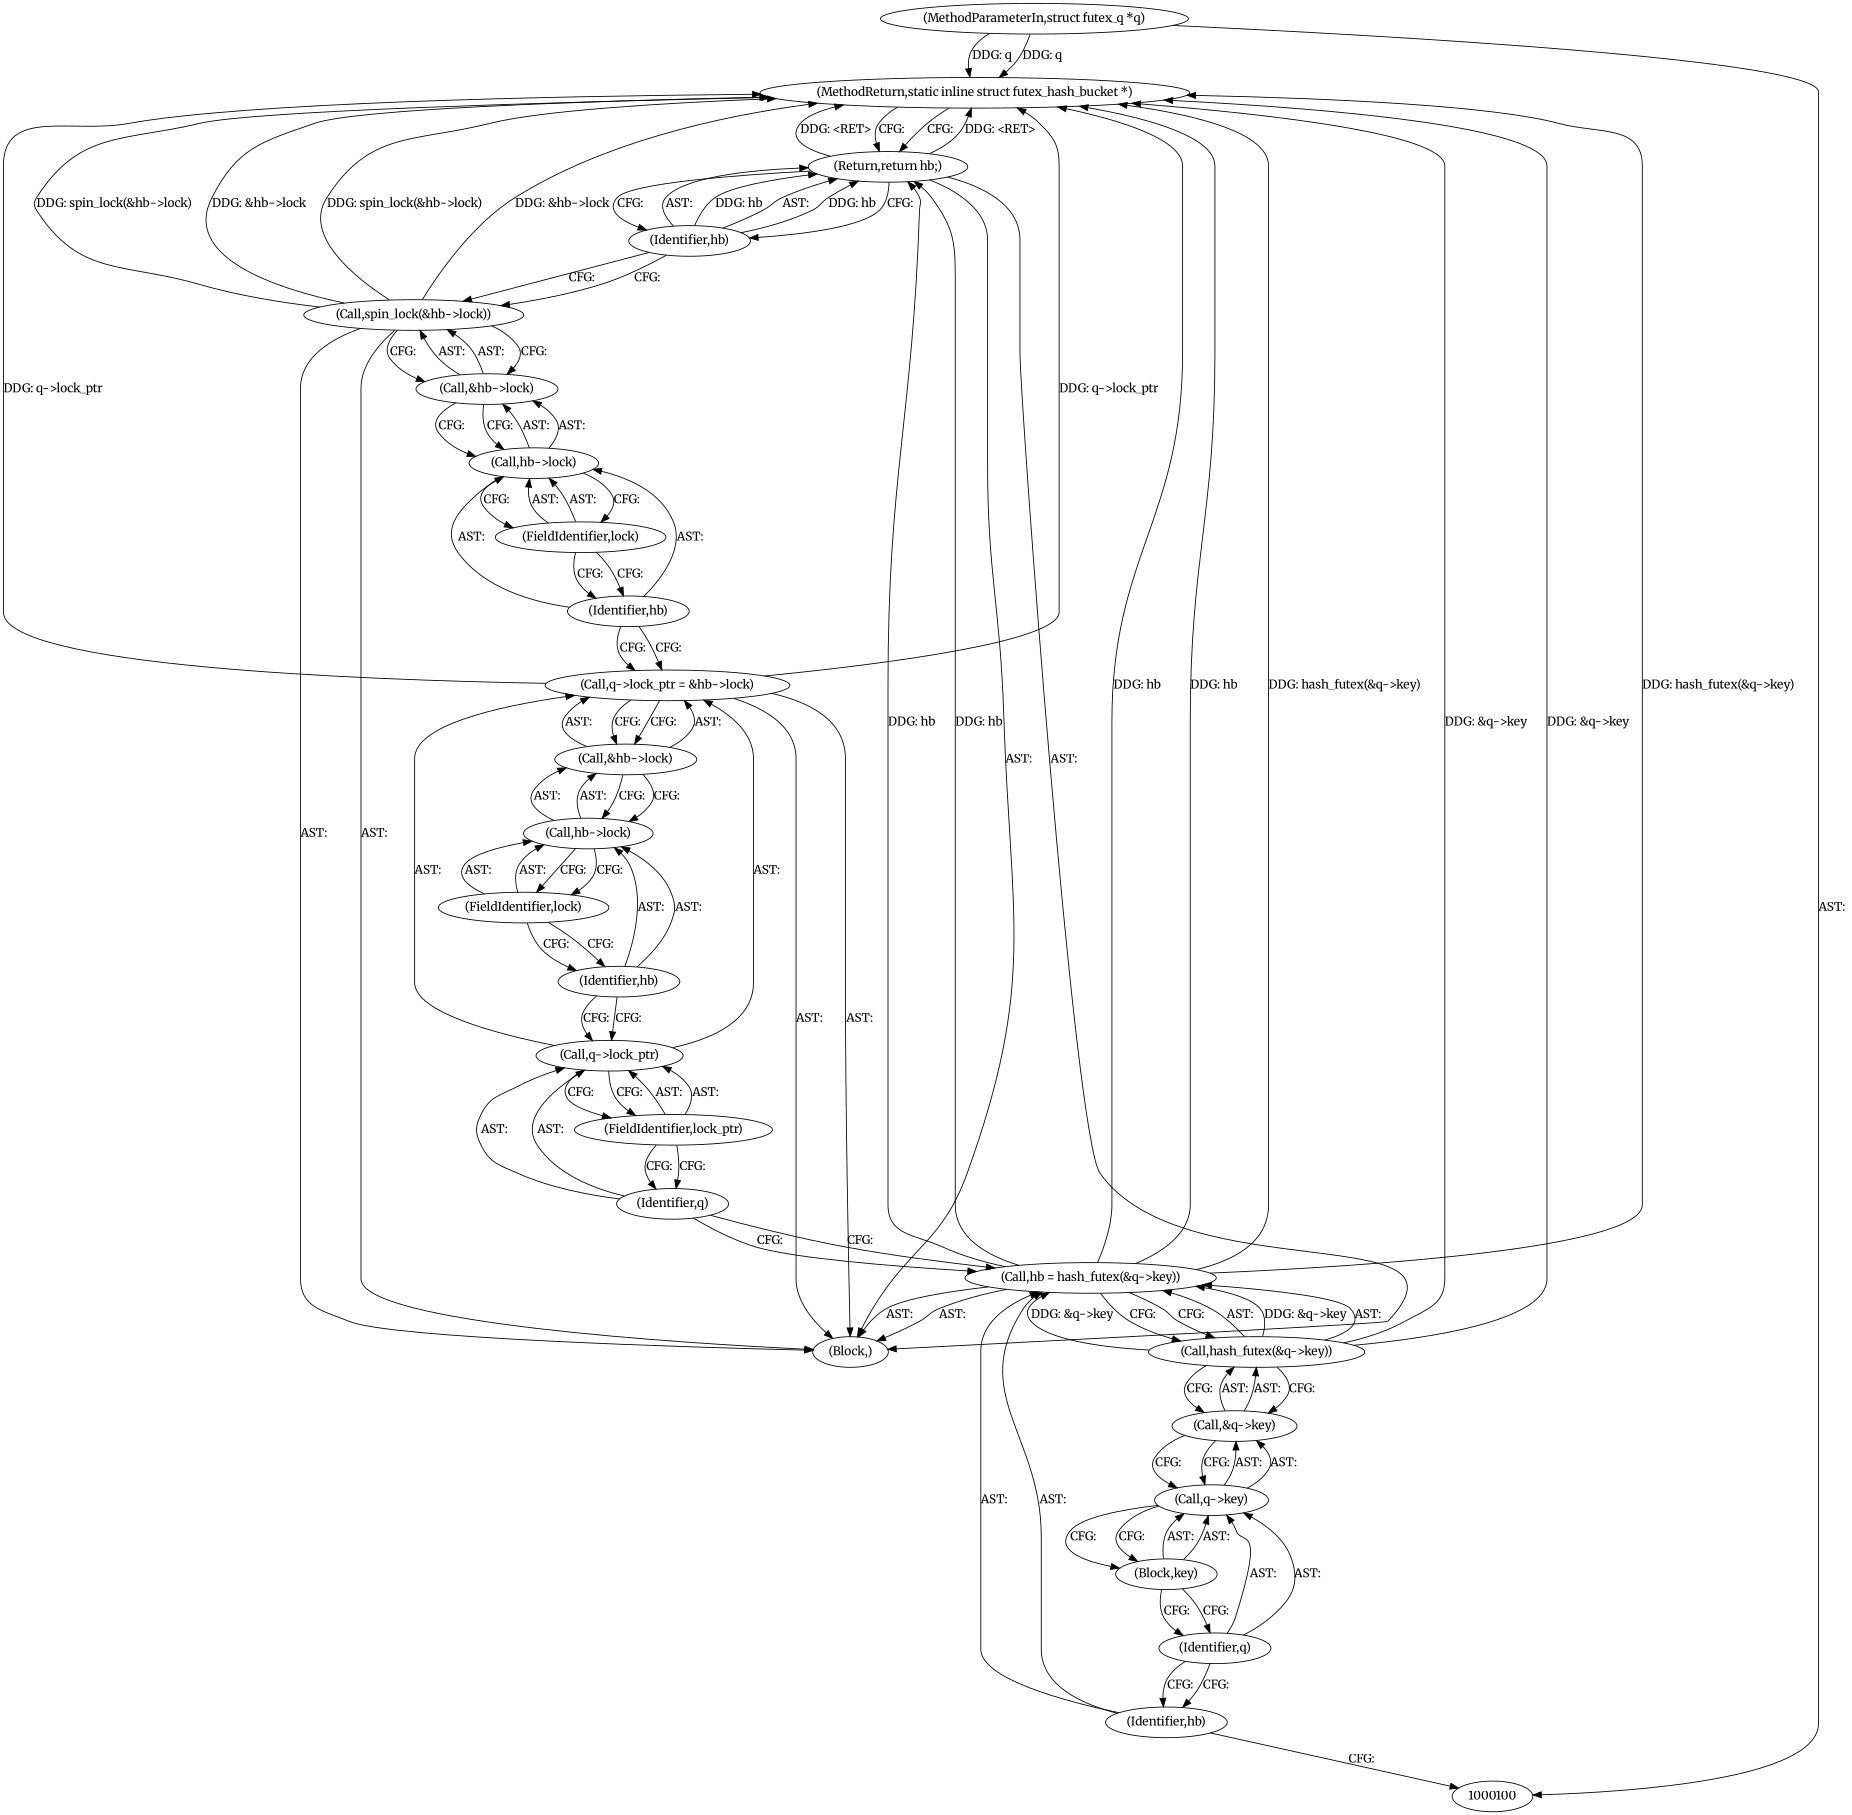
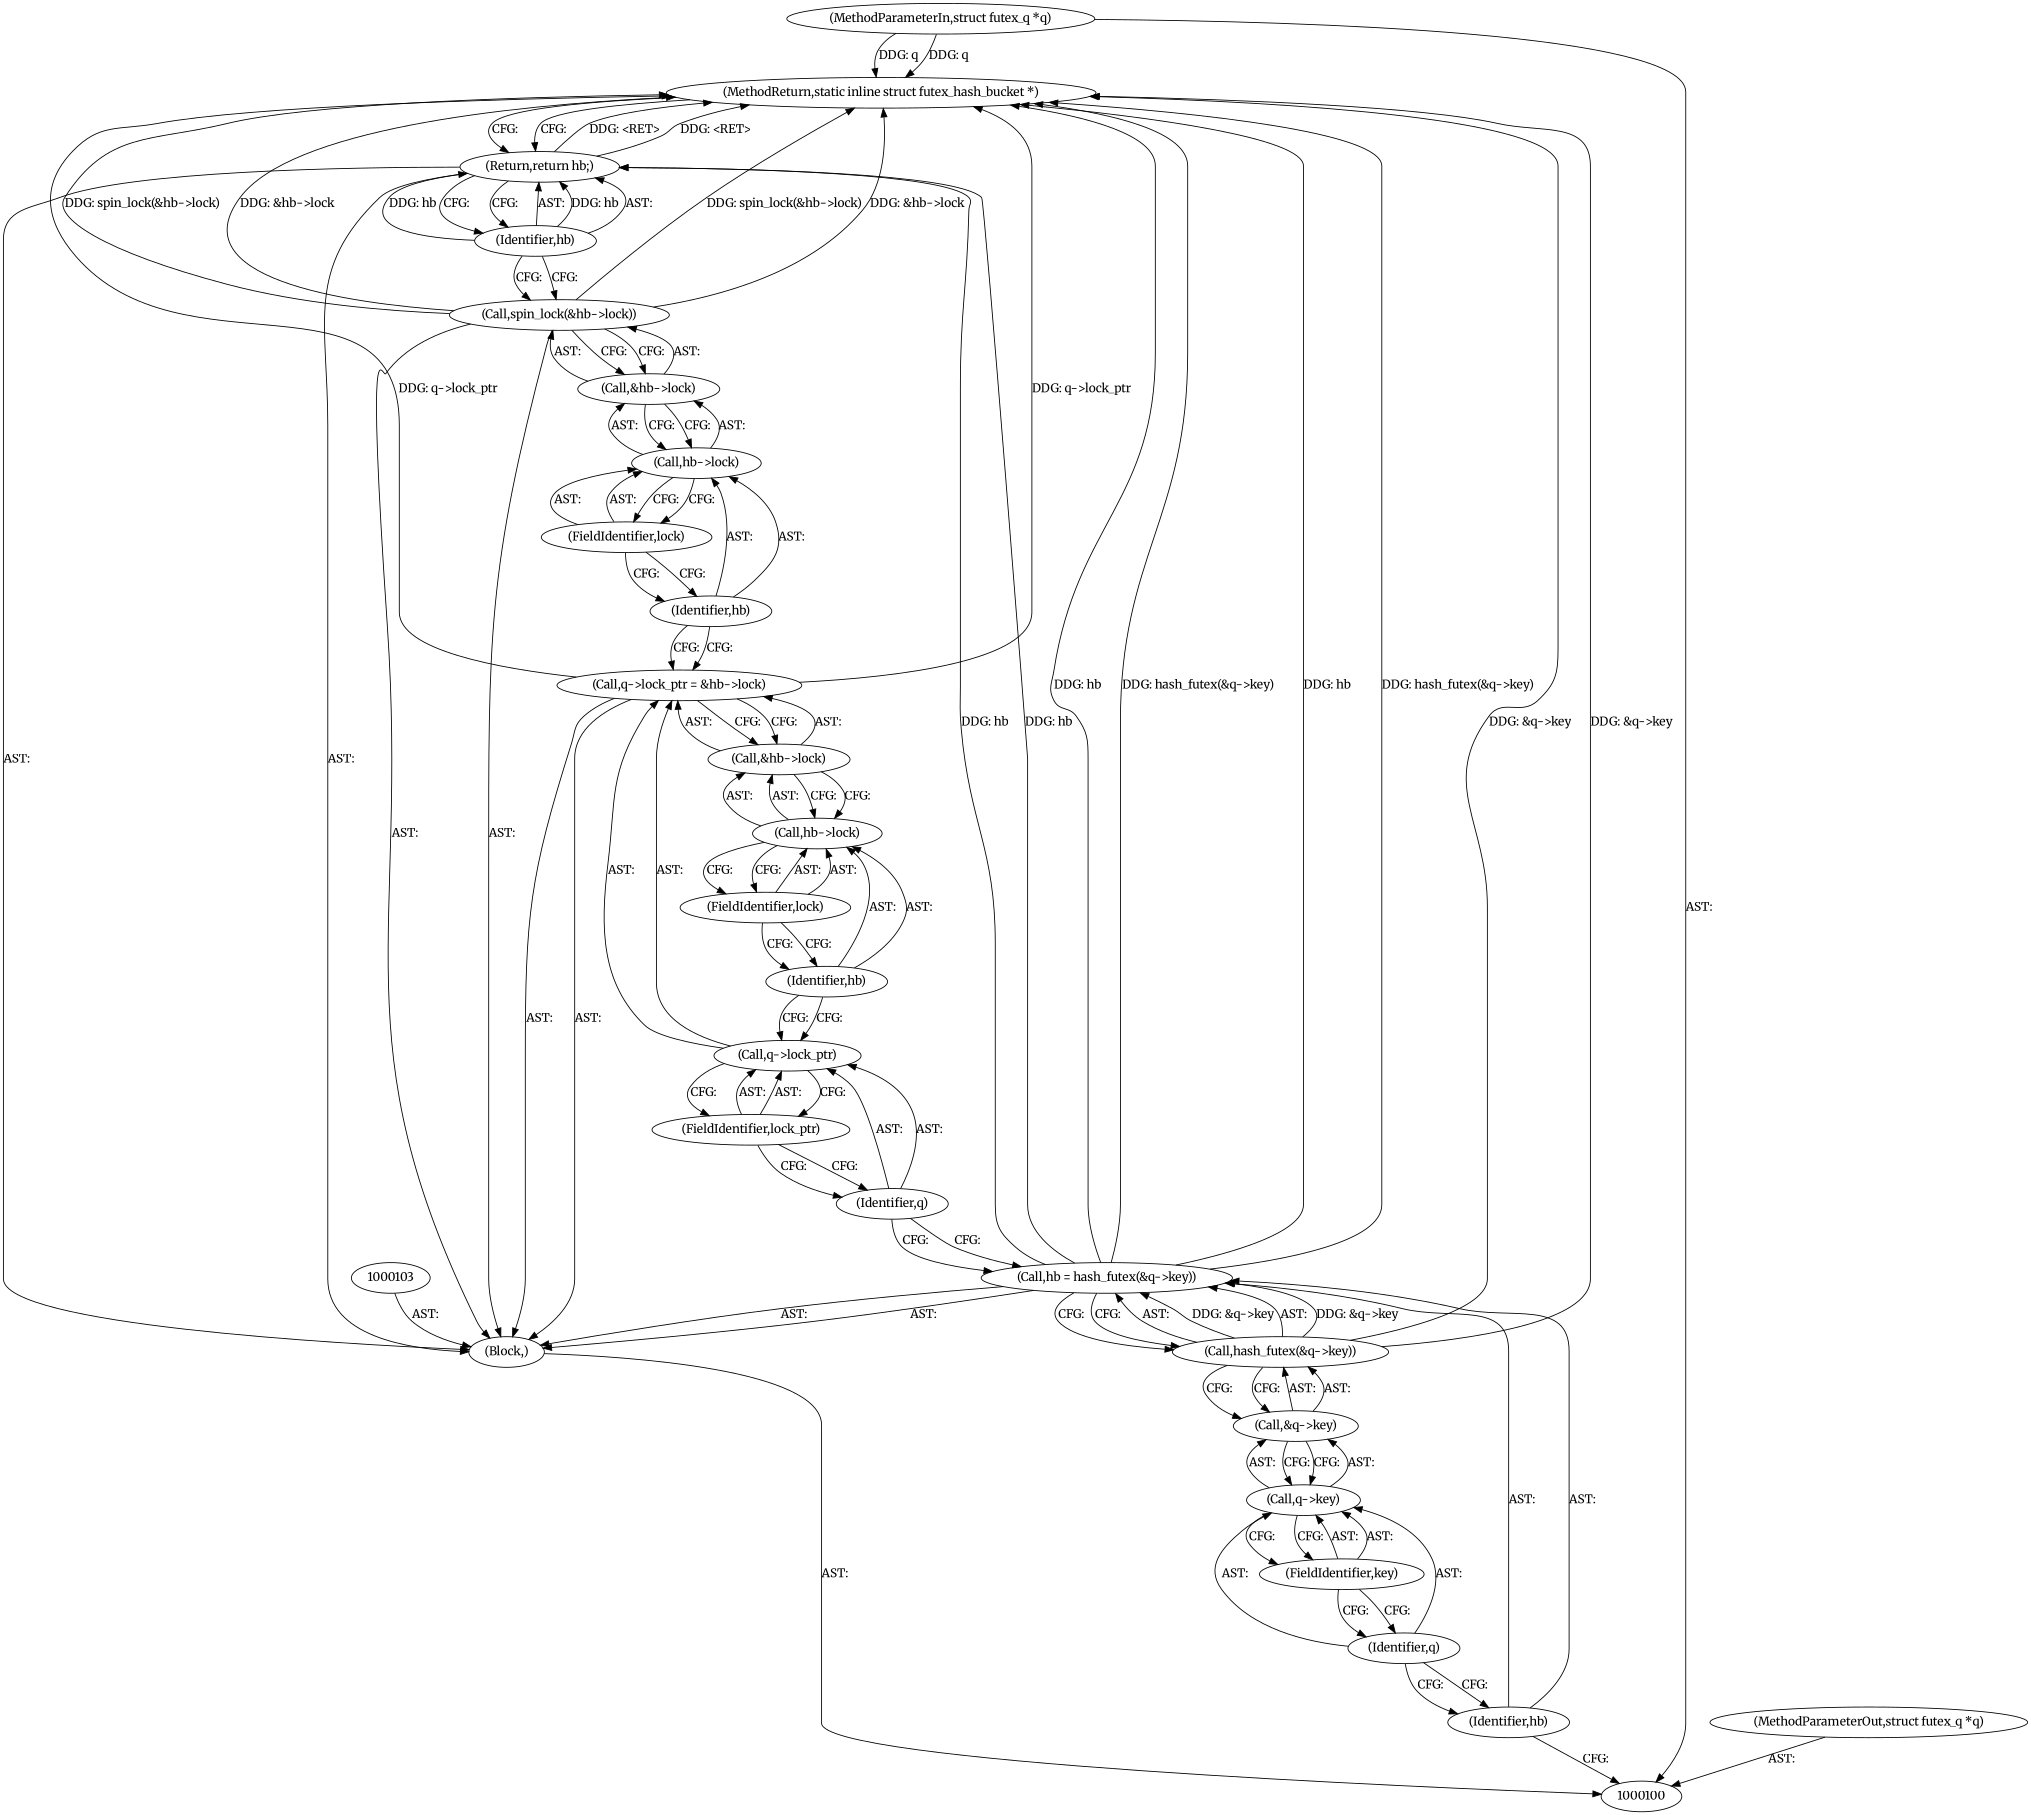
none -> (391, 1278)
(1166, 1574) -> (1342, 1574)
none -> (1869, 1722)
none -> (908, 1748)
